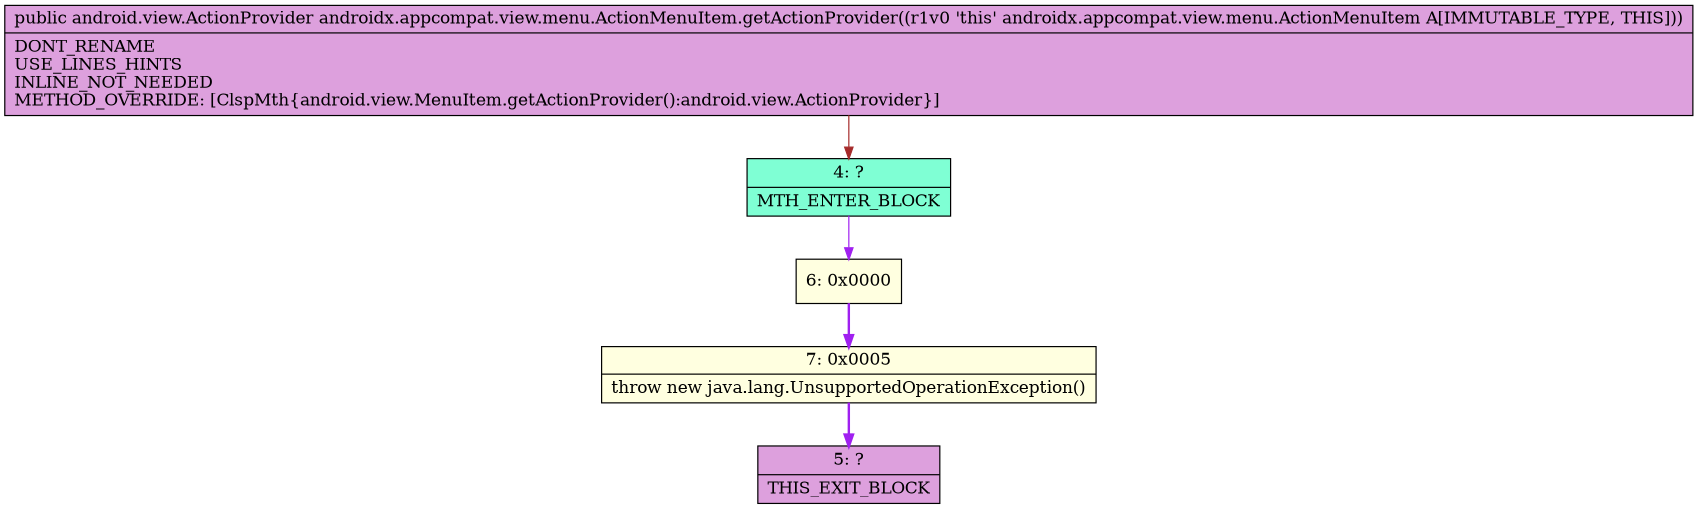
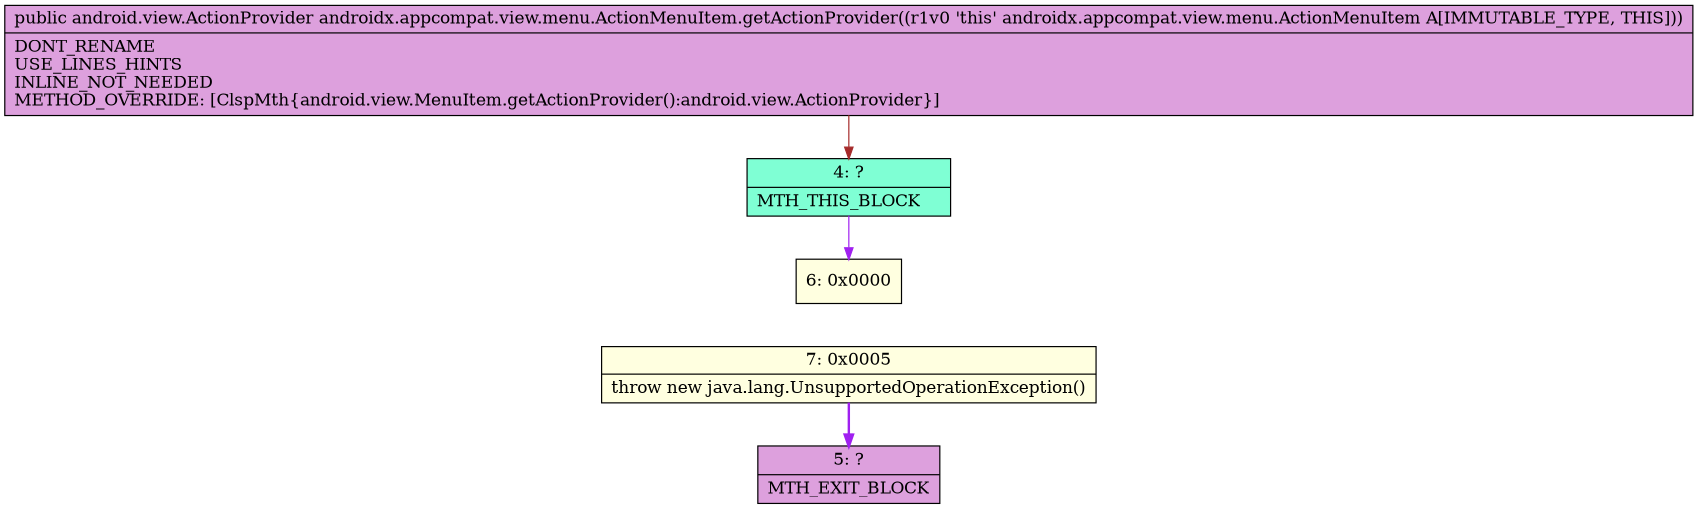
(849, 201) -> (839, 201)
(849, 319) -> none
(849, 488) -> (849, 488)
